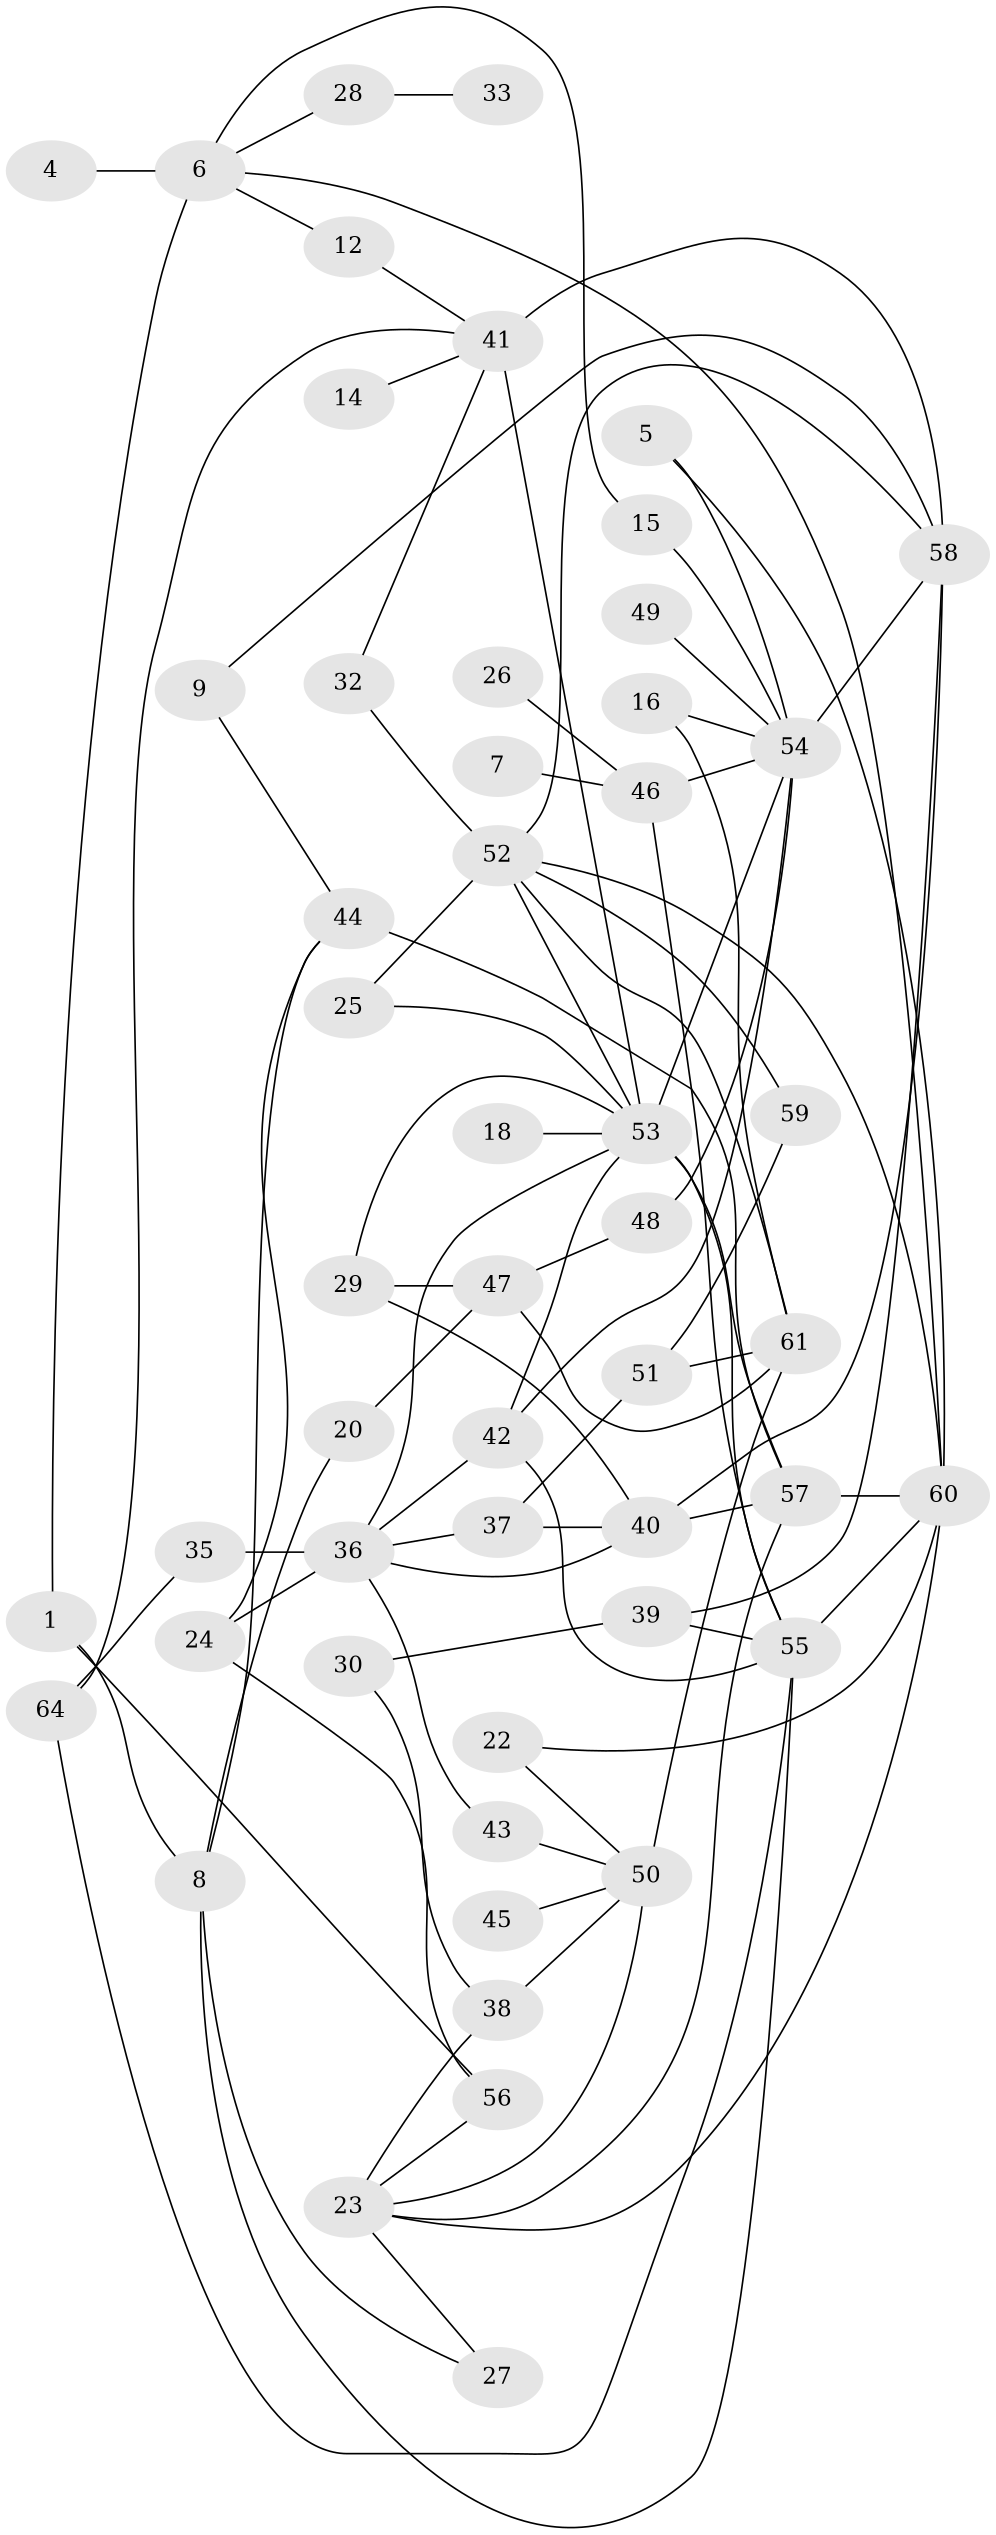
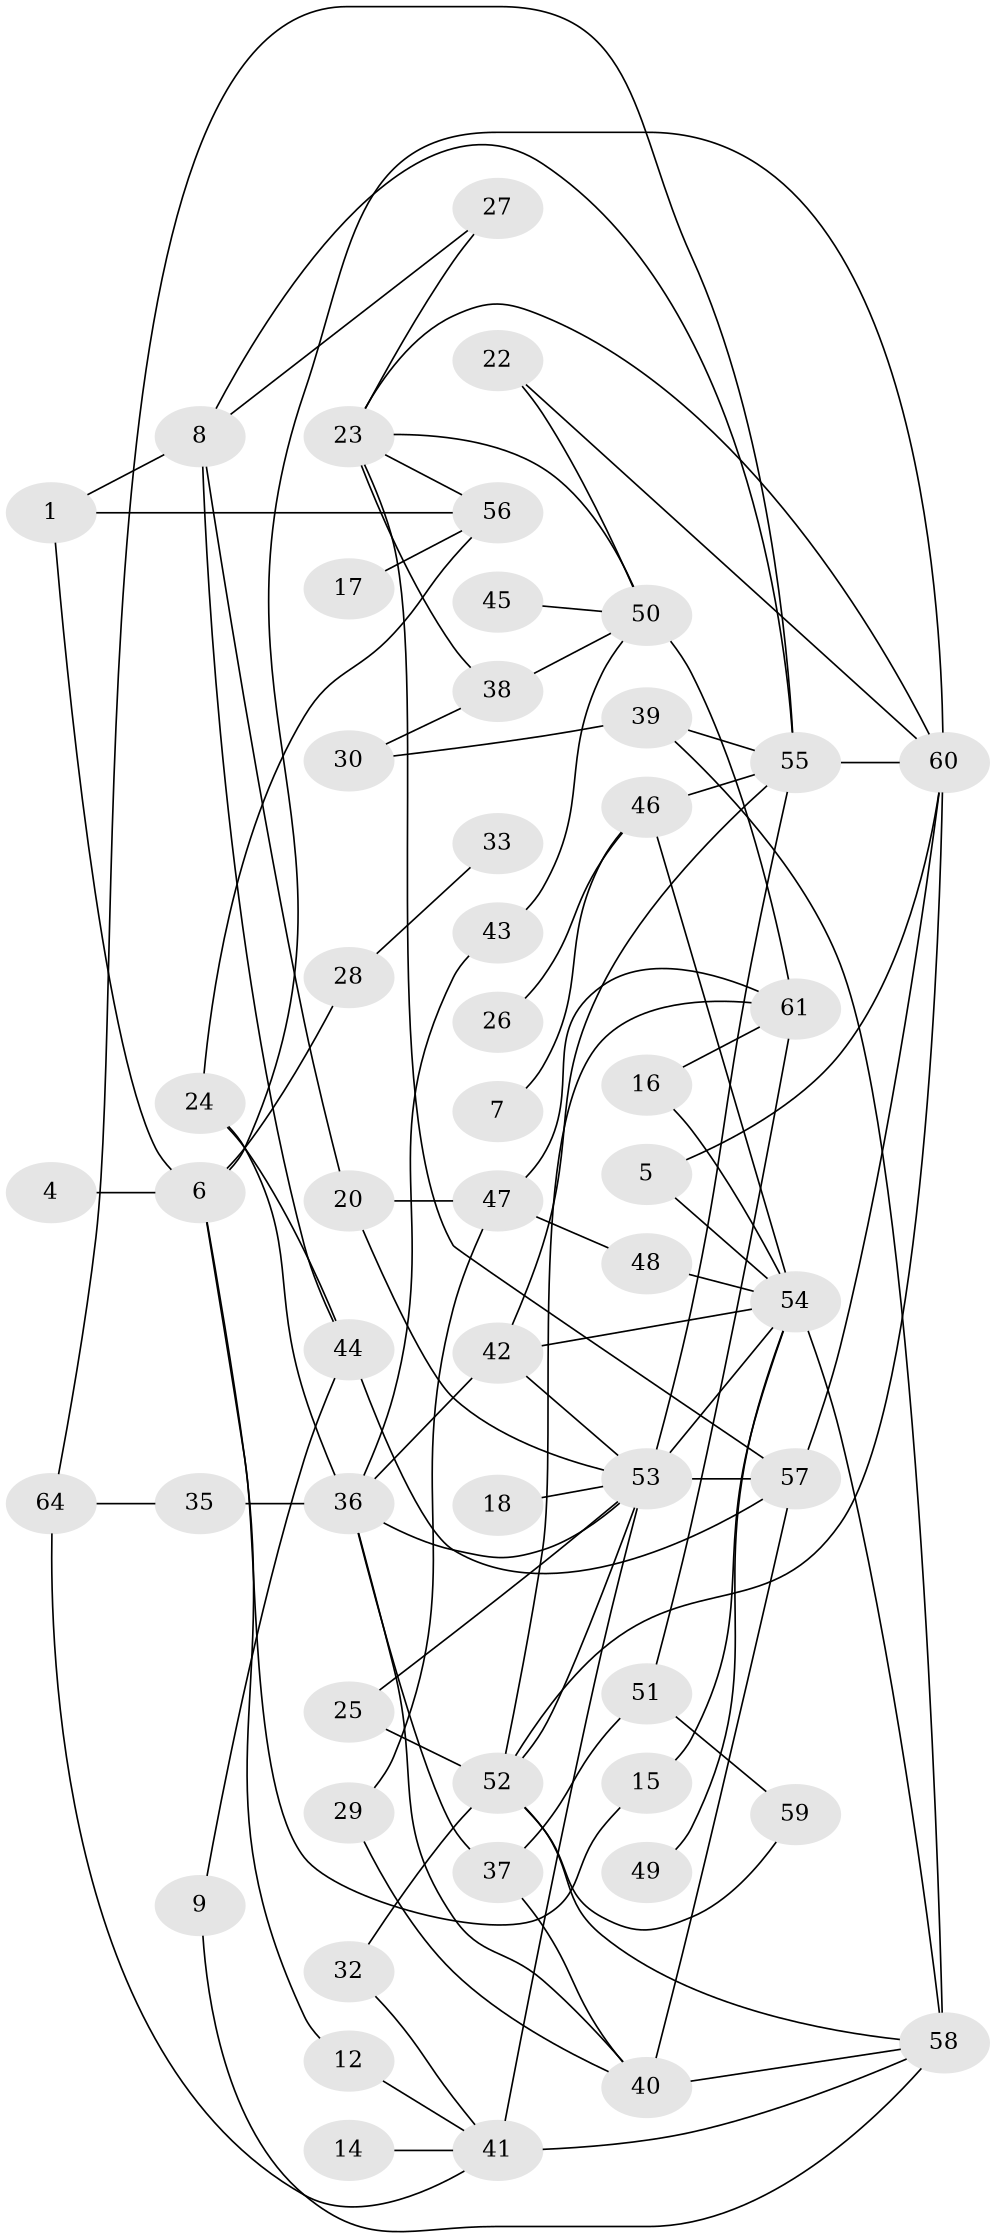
none -> (349, 589)
(442, 1097) -> (430, 1367)
